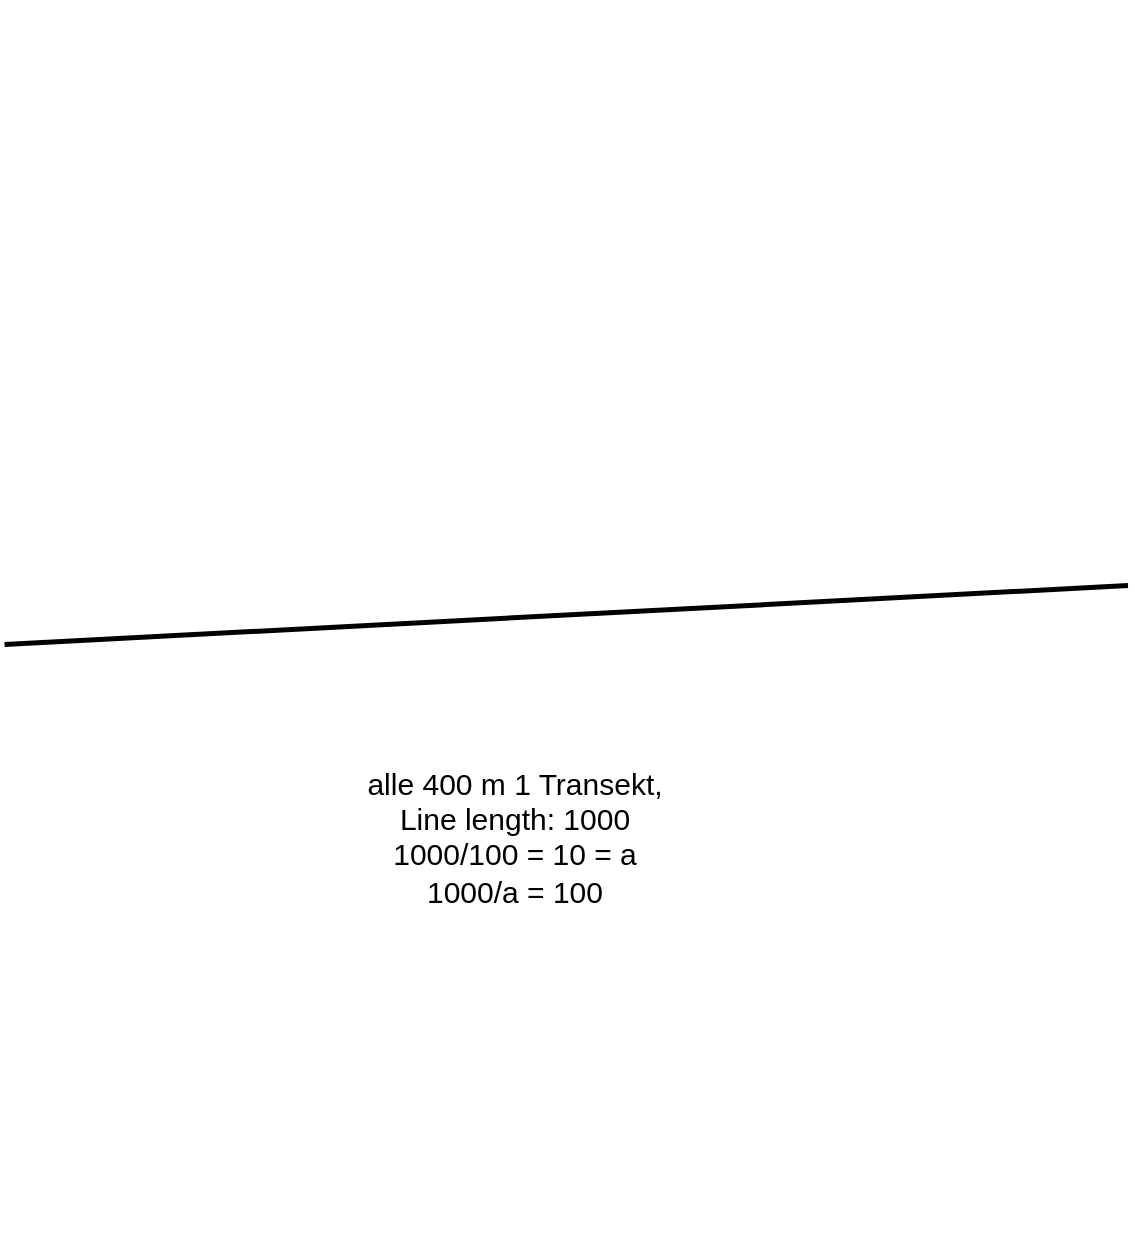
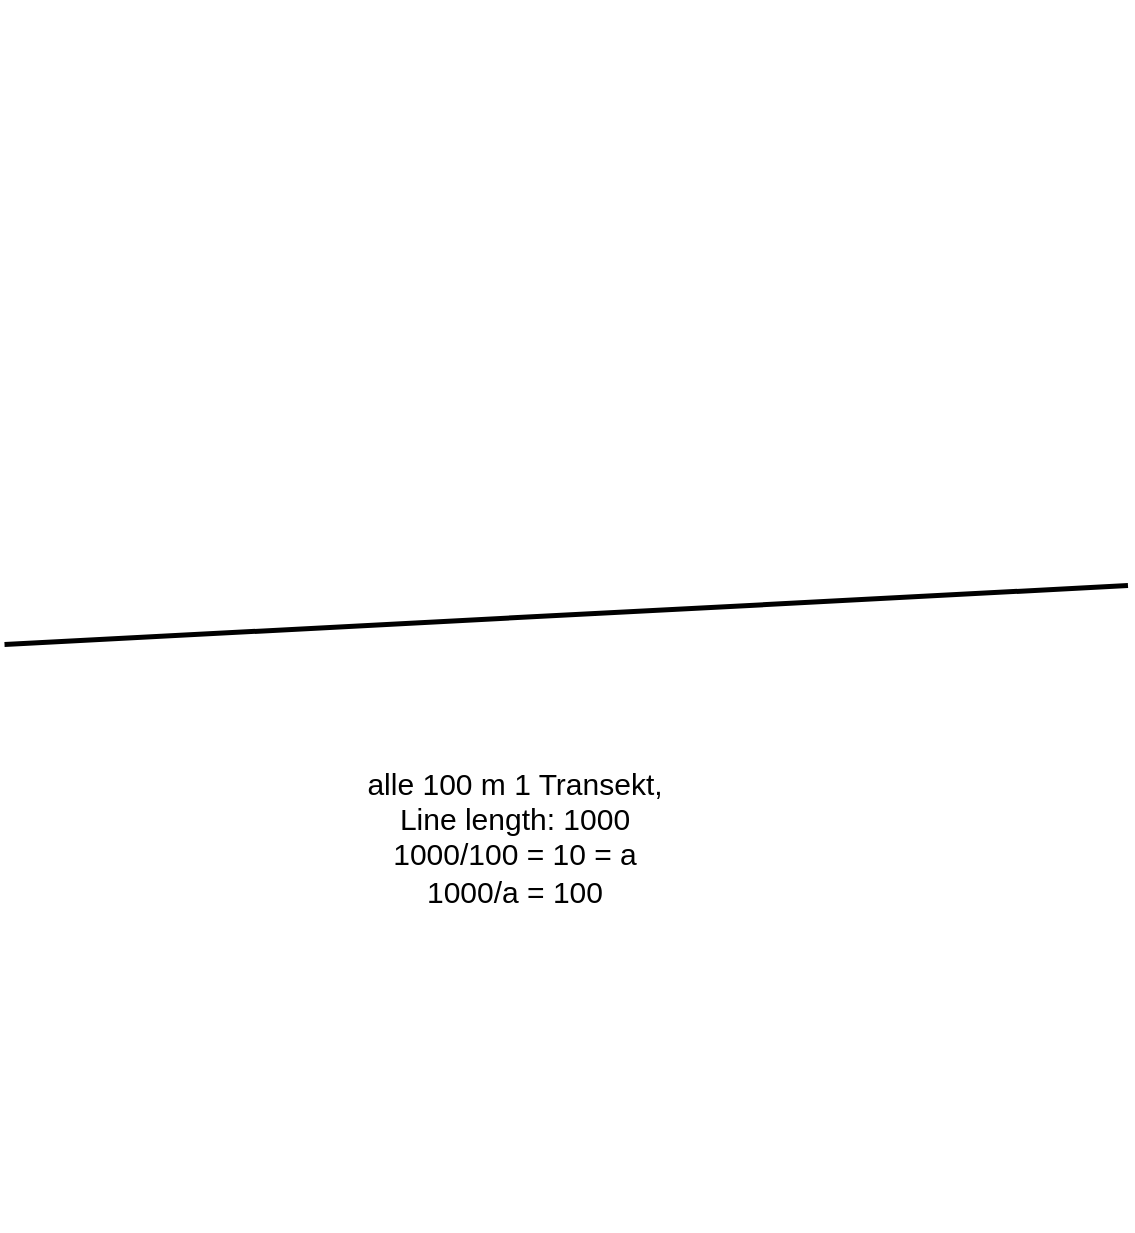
(516, 856) -> (516, 856)
